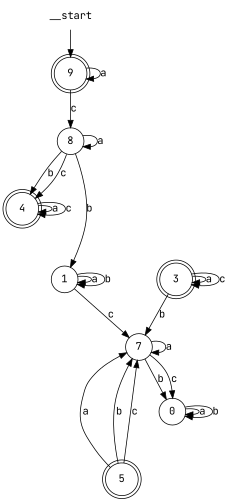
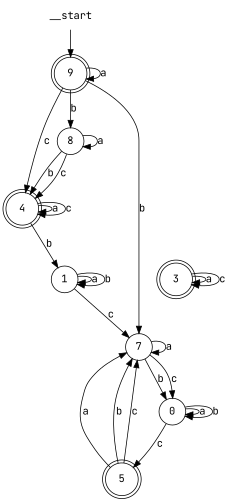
(74, 109) -> (74, 109)
none -> (41, 135)
(87, 207) -> (42, 242)
(159, 311) -> (139, 191)
none -> (154, 444)
